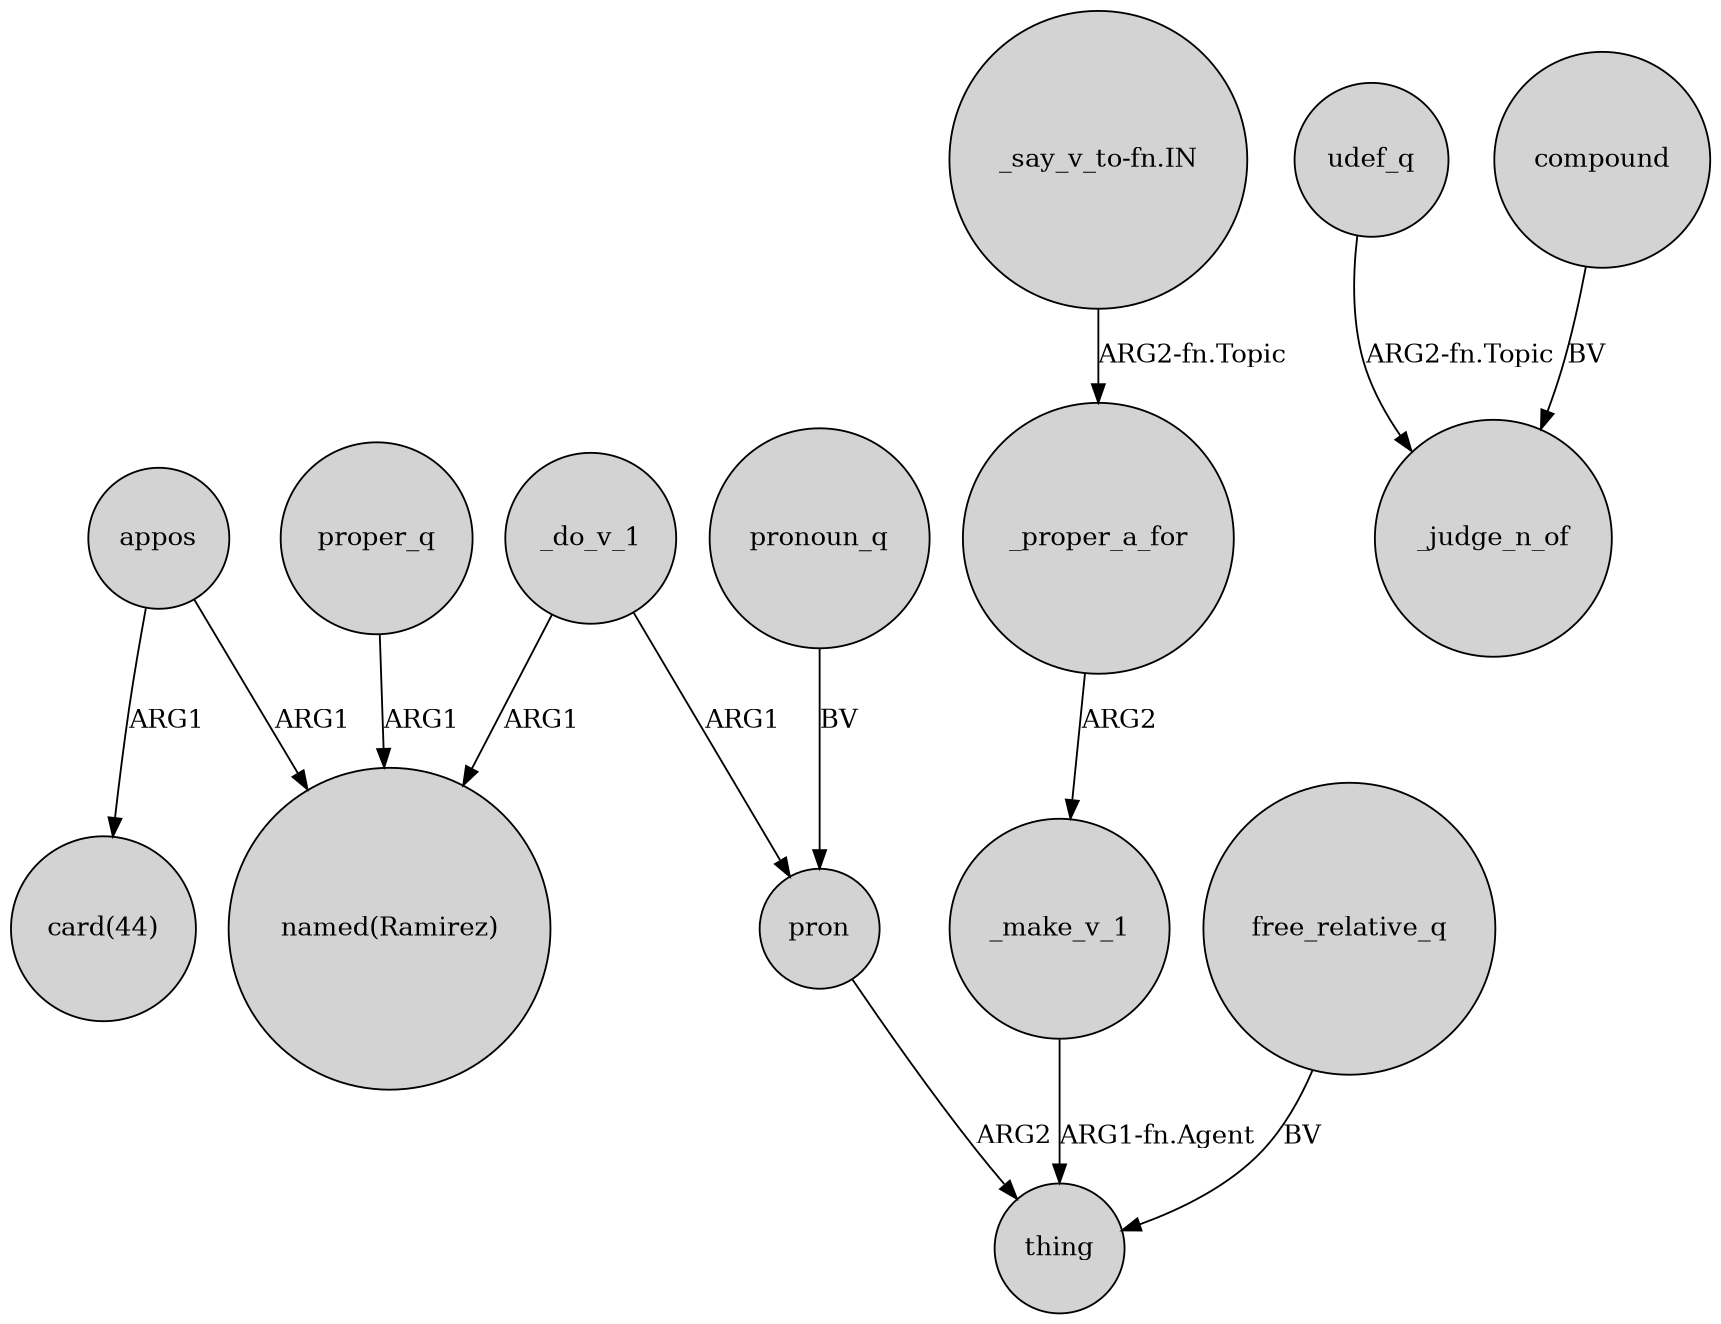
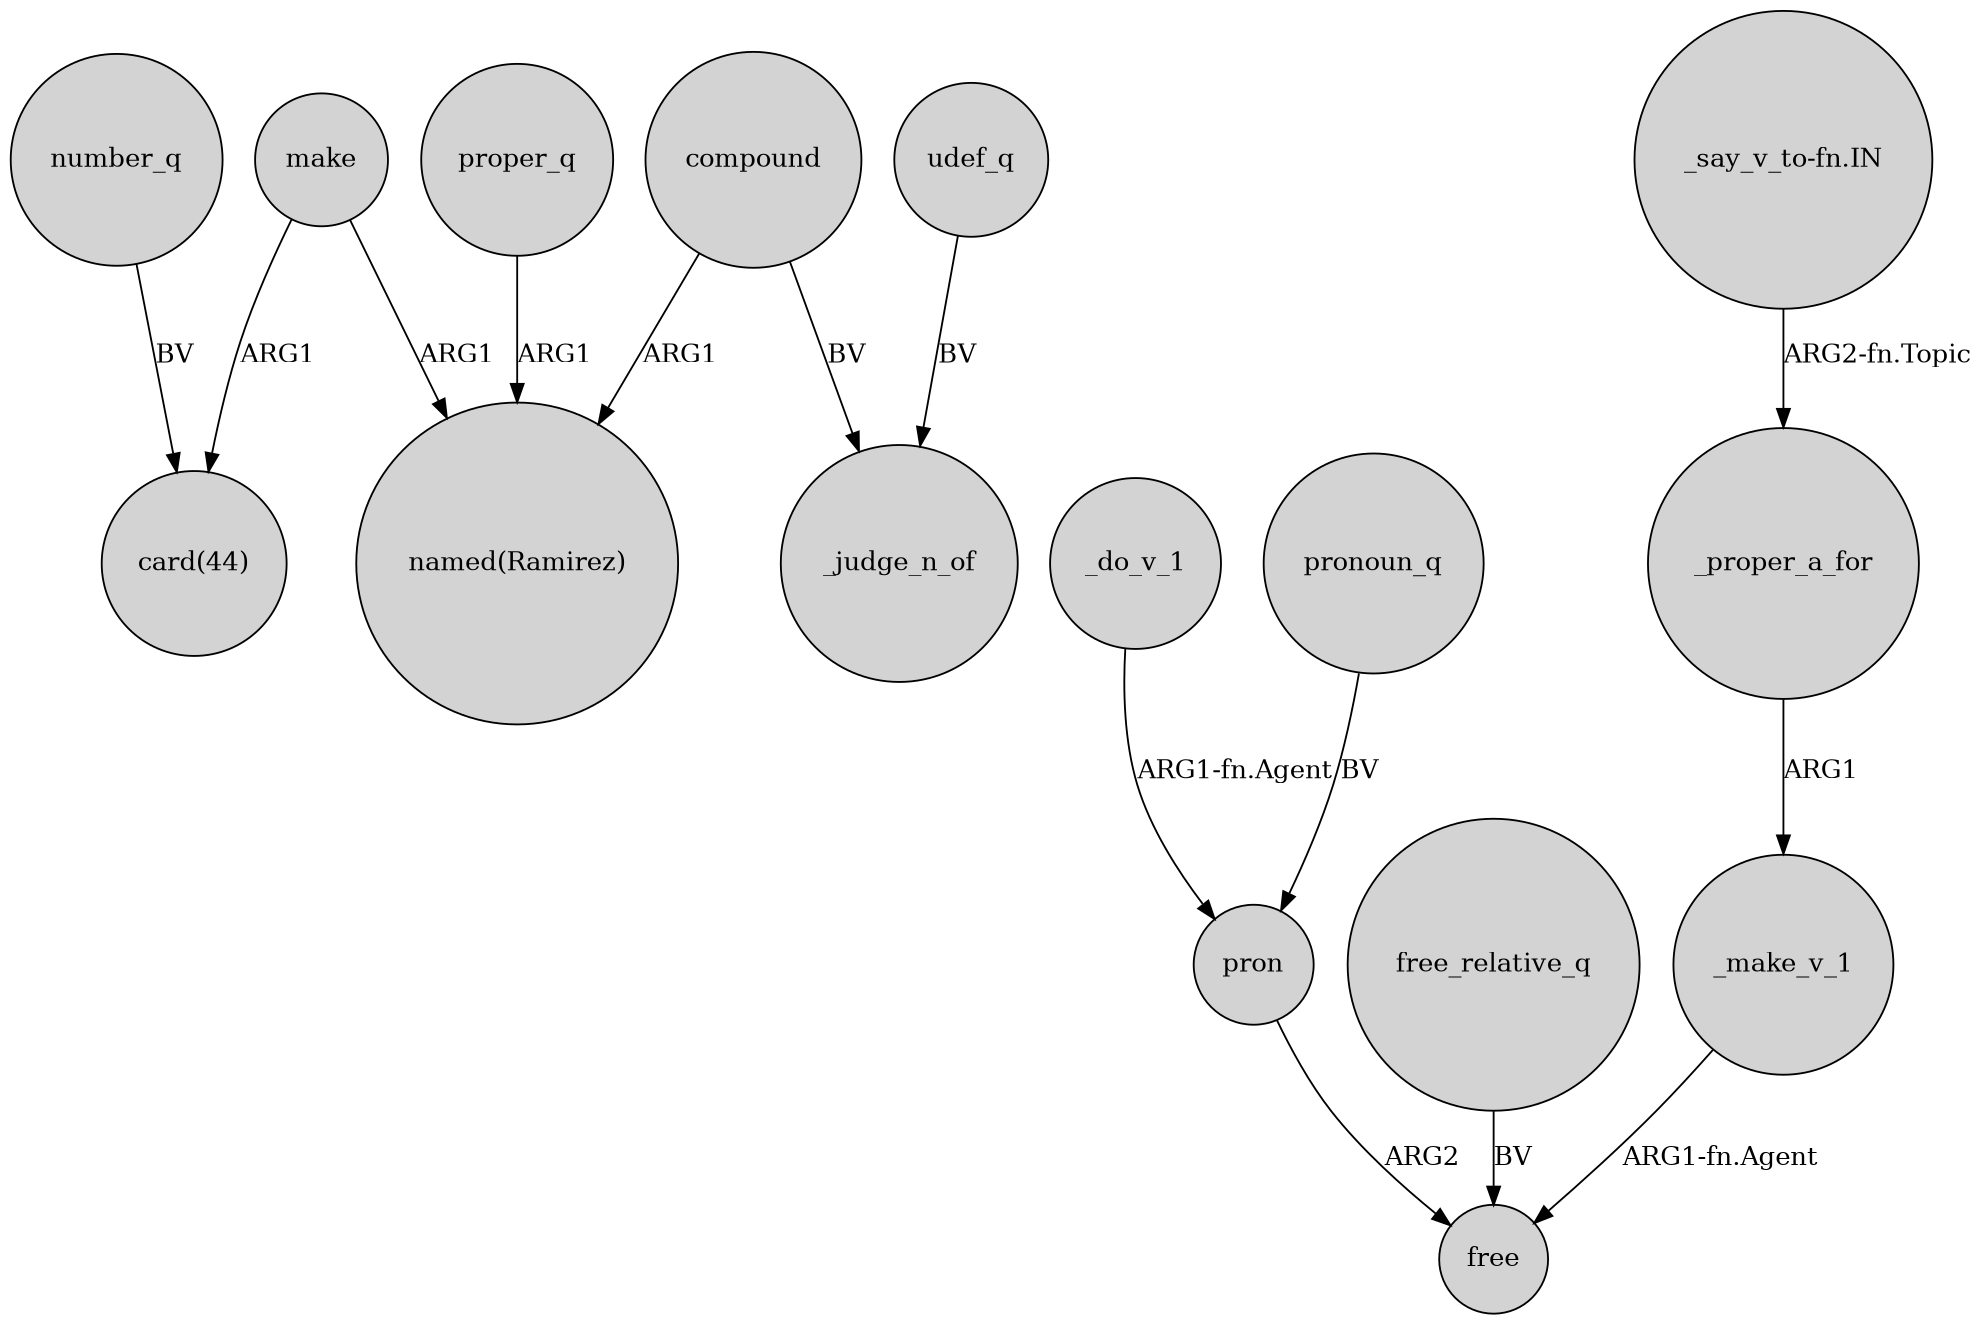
none -> (117, 160)
(1460, 356) -> (957, 356)
(159, 538) -> (322, 160)
(512, 692) -> (654, 331)
(743, 721) -> (1235, 771)
(1120, 721) -> (1821, 771)
(1060, 1248) -> (1494, 1259)
